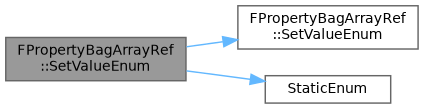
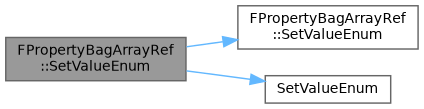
(328, 89) -> (328, 89)
